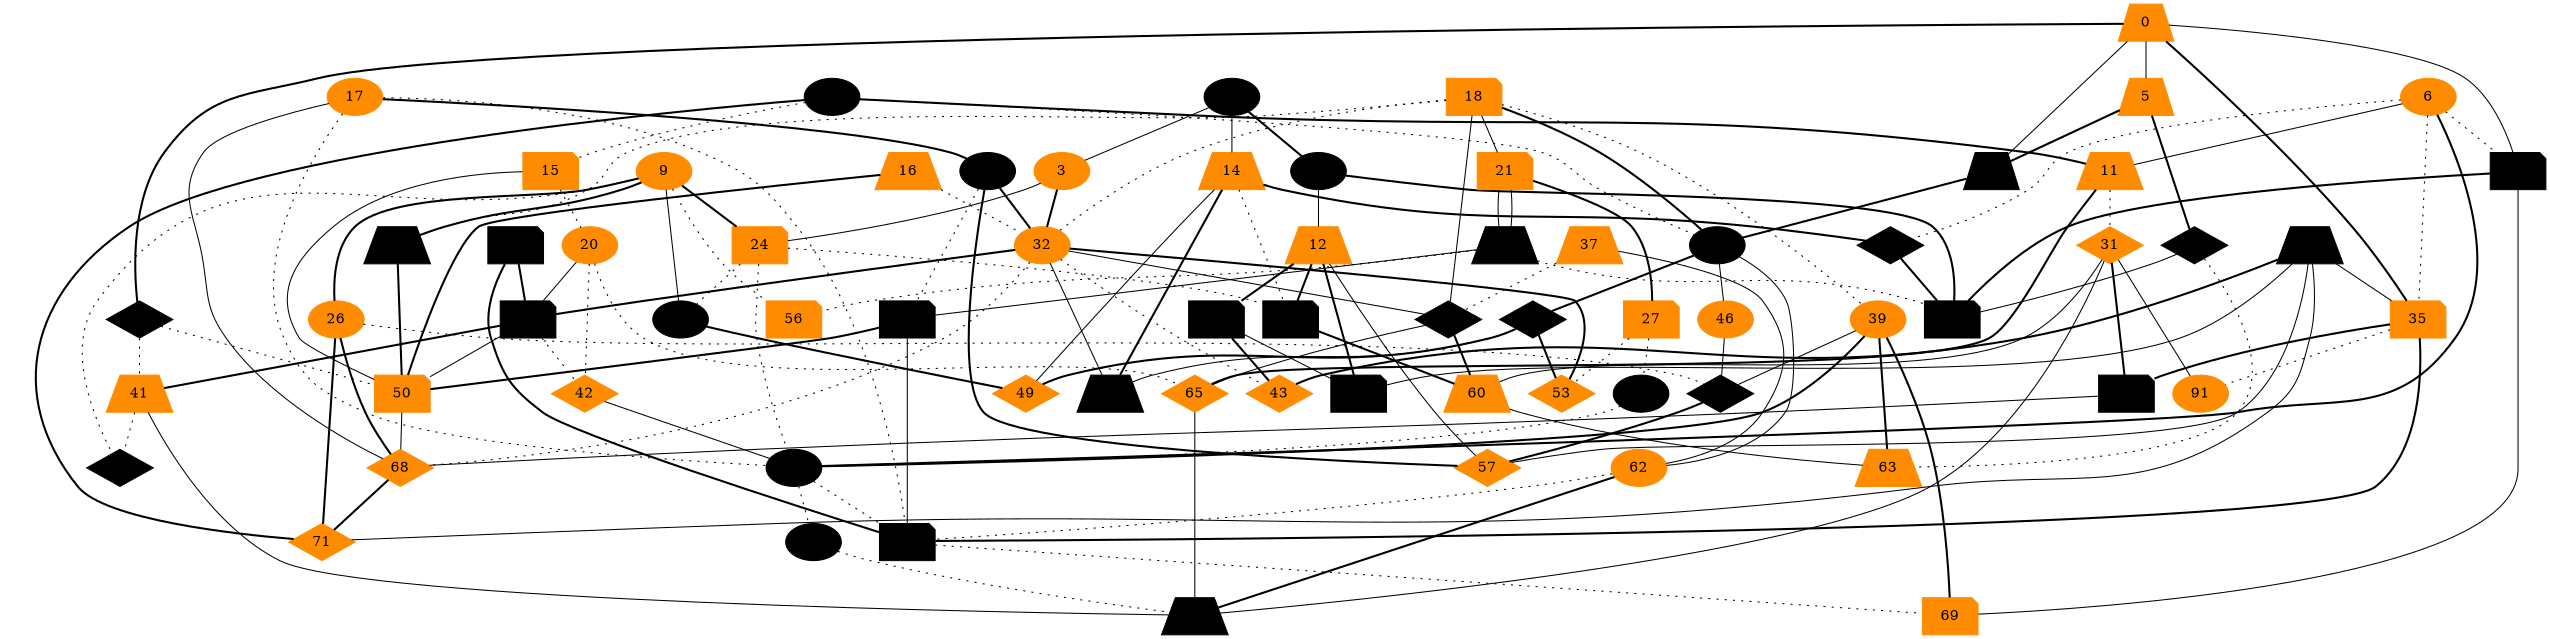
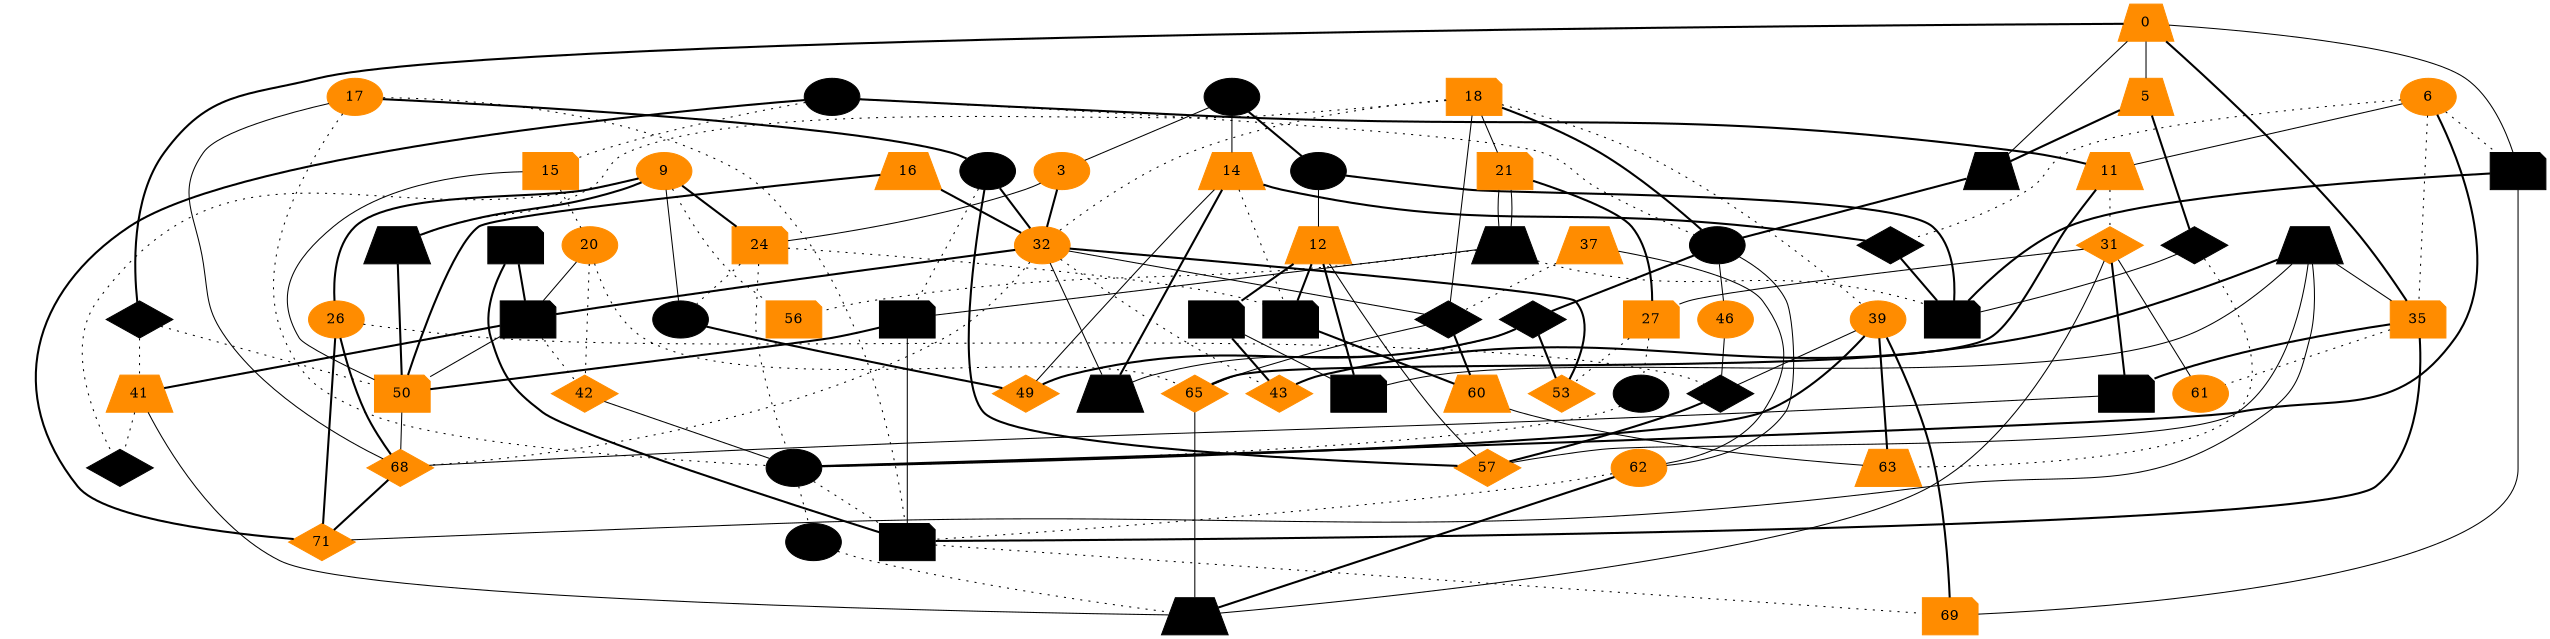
(987, 215) -> (987, 215)
(1914, 361) -> (1881, 273)
(2201, 394) -> (2201, 394)
